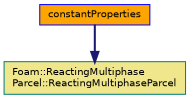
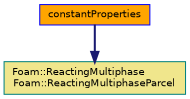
(95, 78) -> (95, 78)
